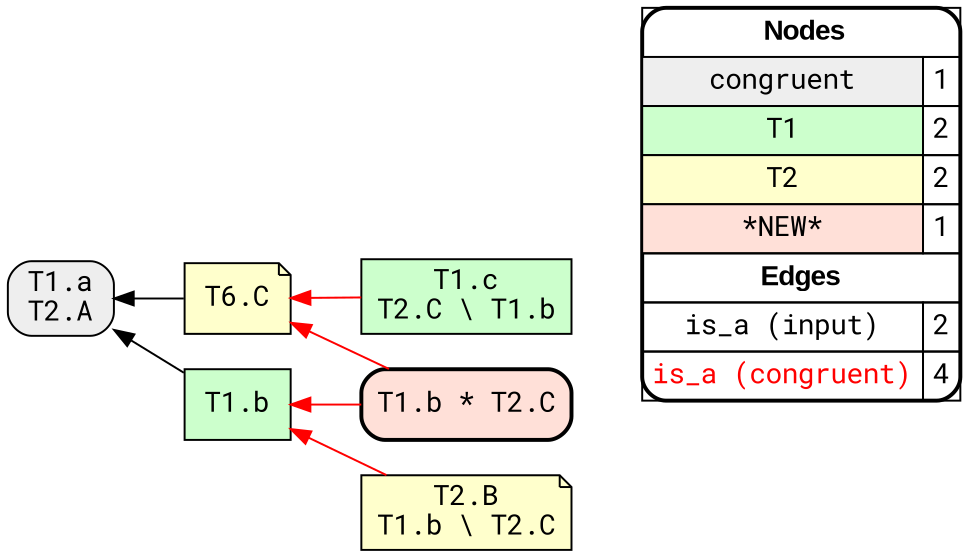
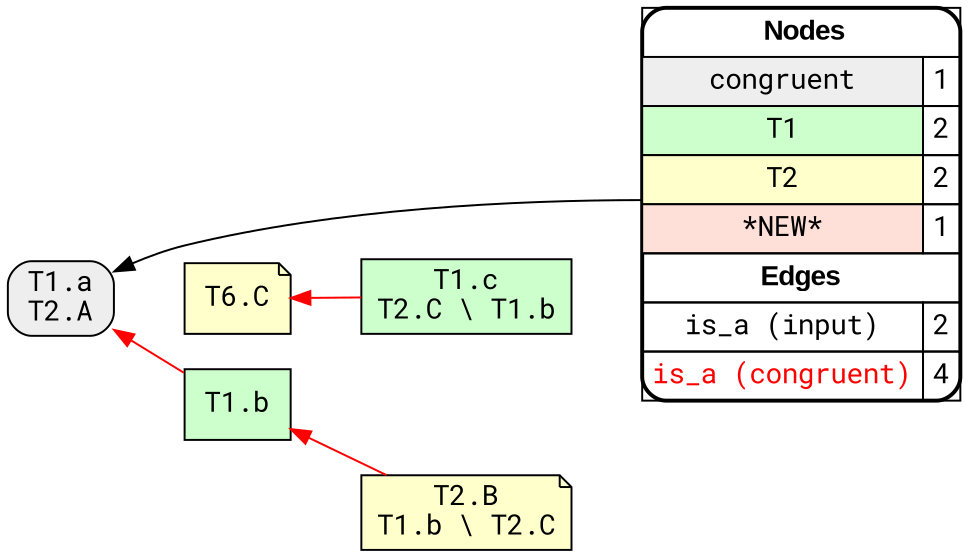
(159, 299) -> (384, 213)
(157, 357) -> (157, 357)
(466, 405) -> none
